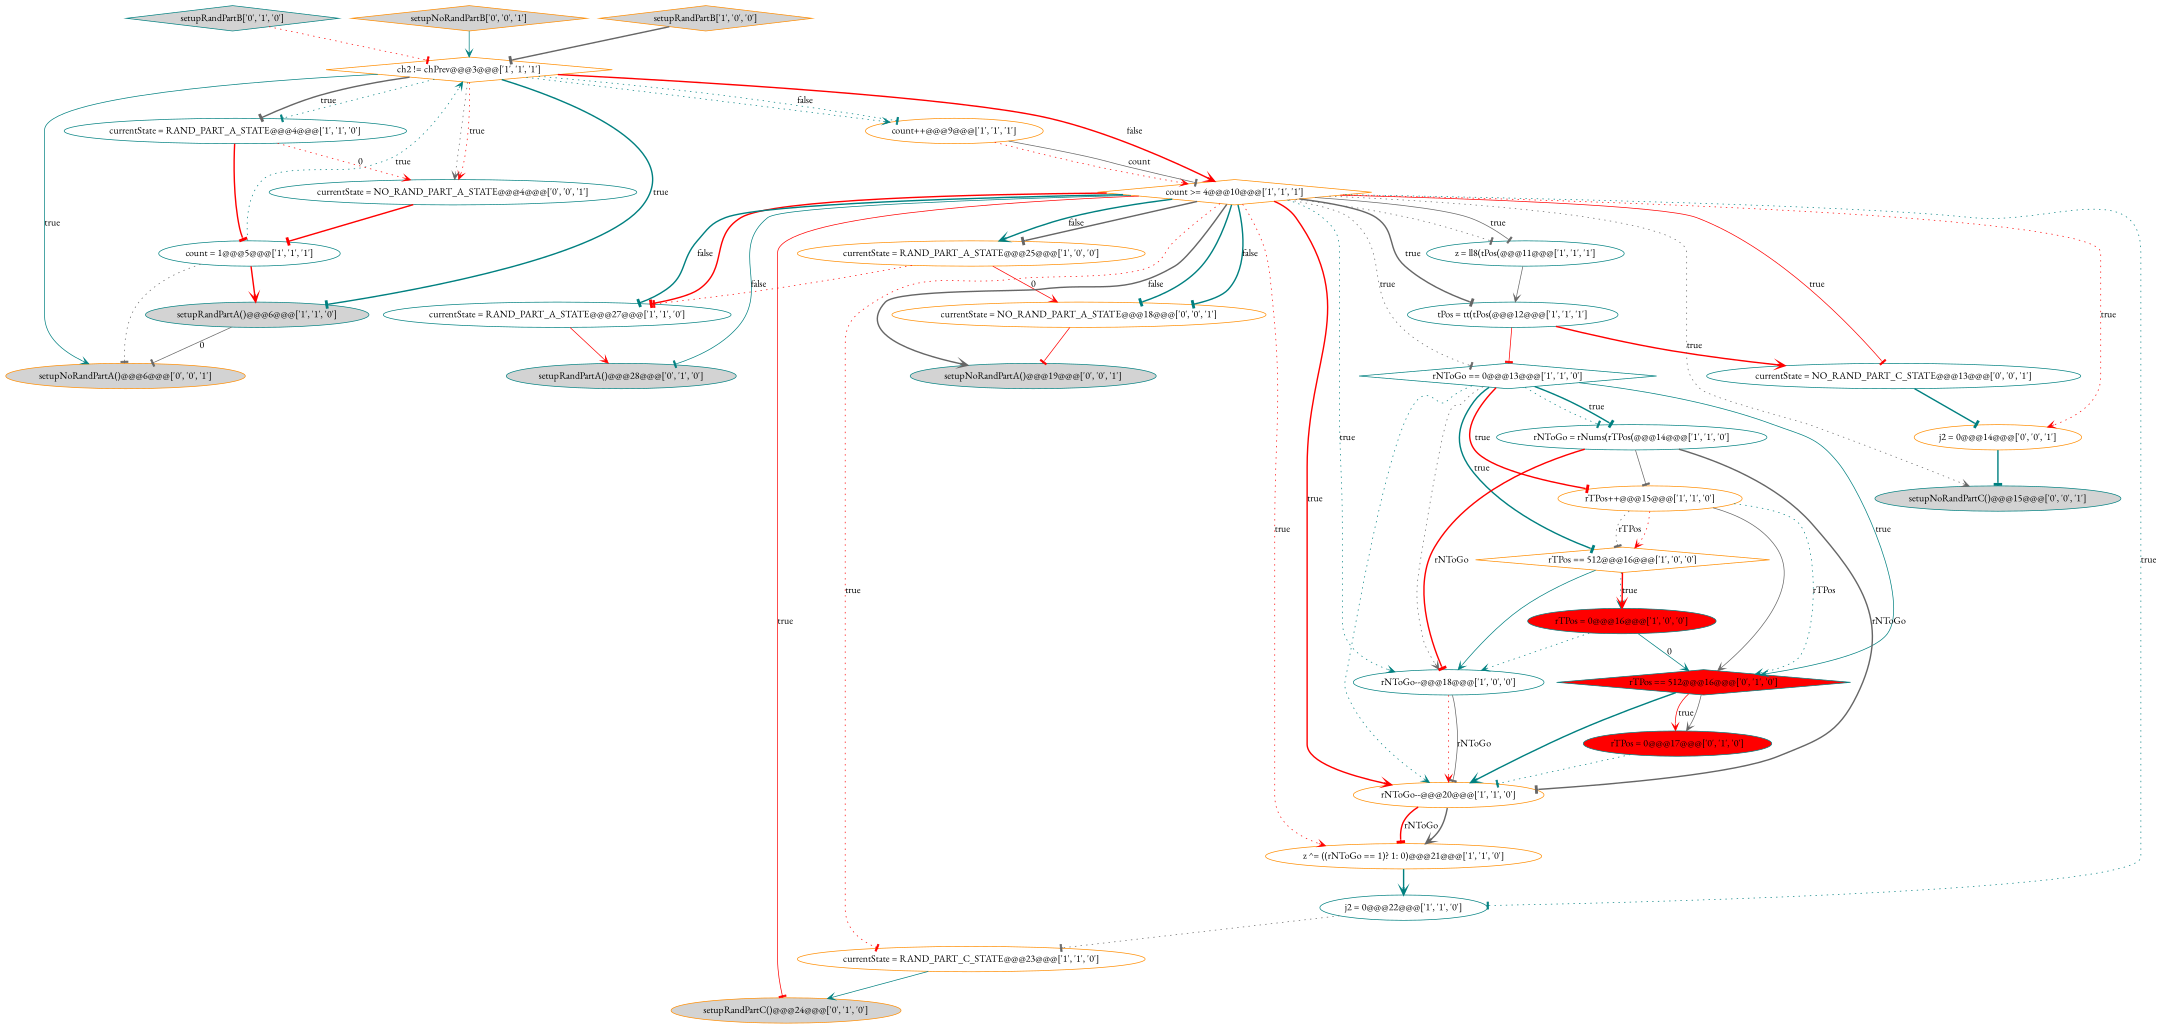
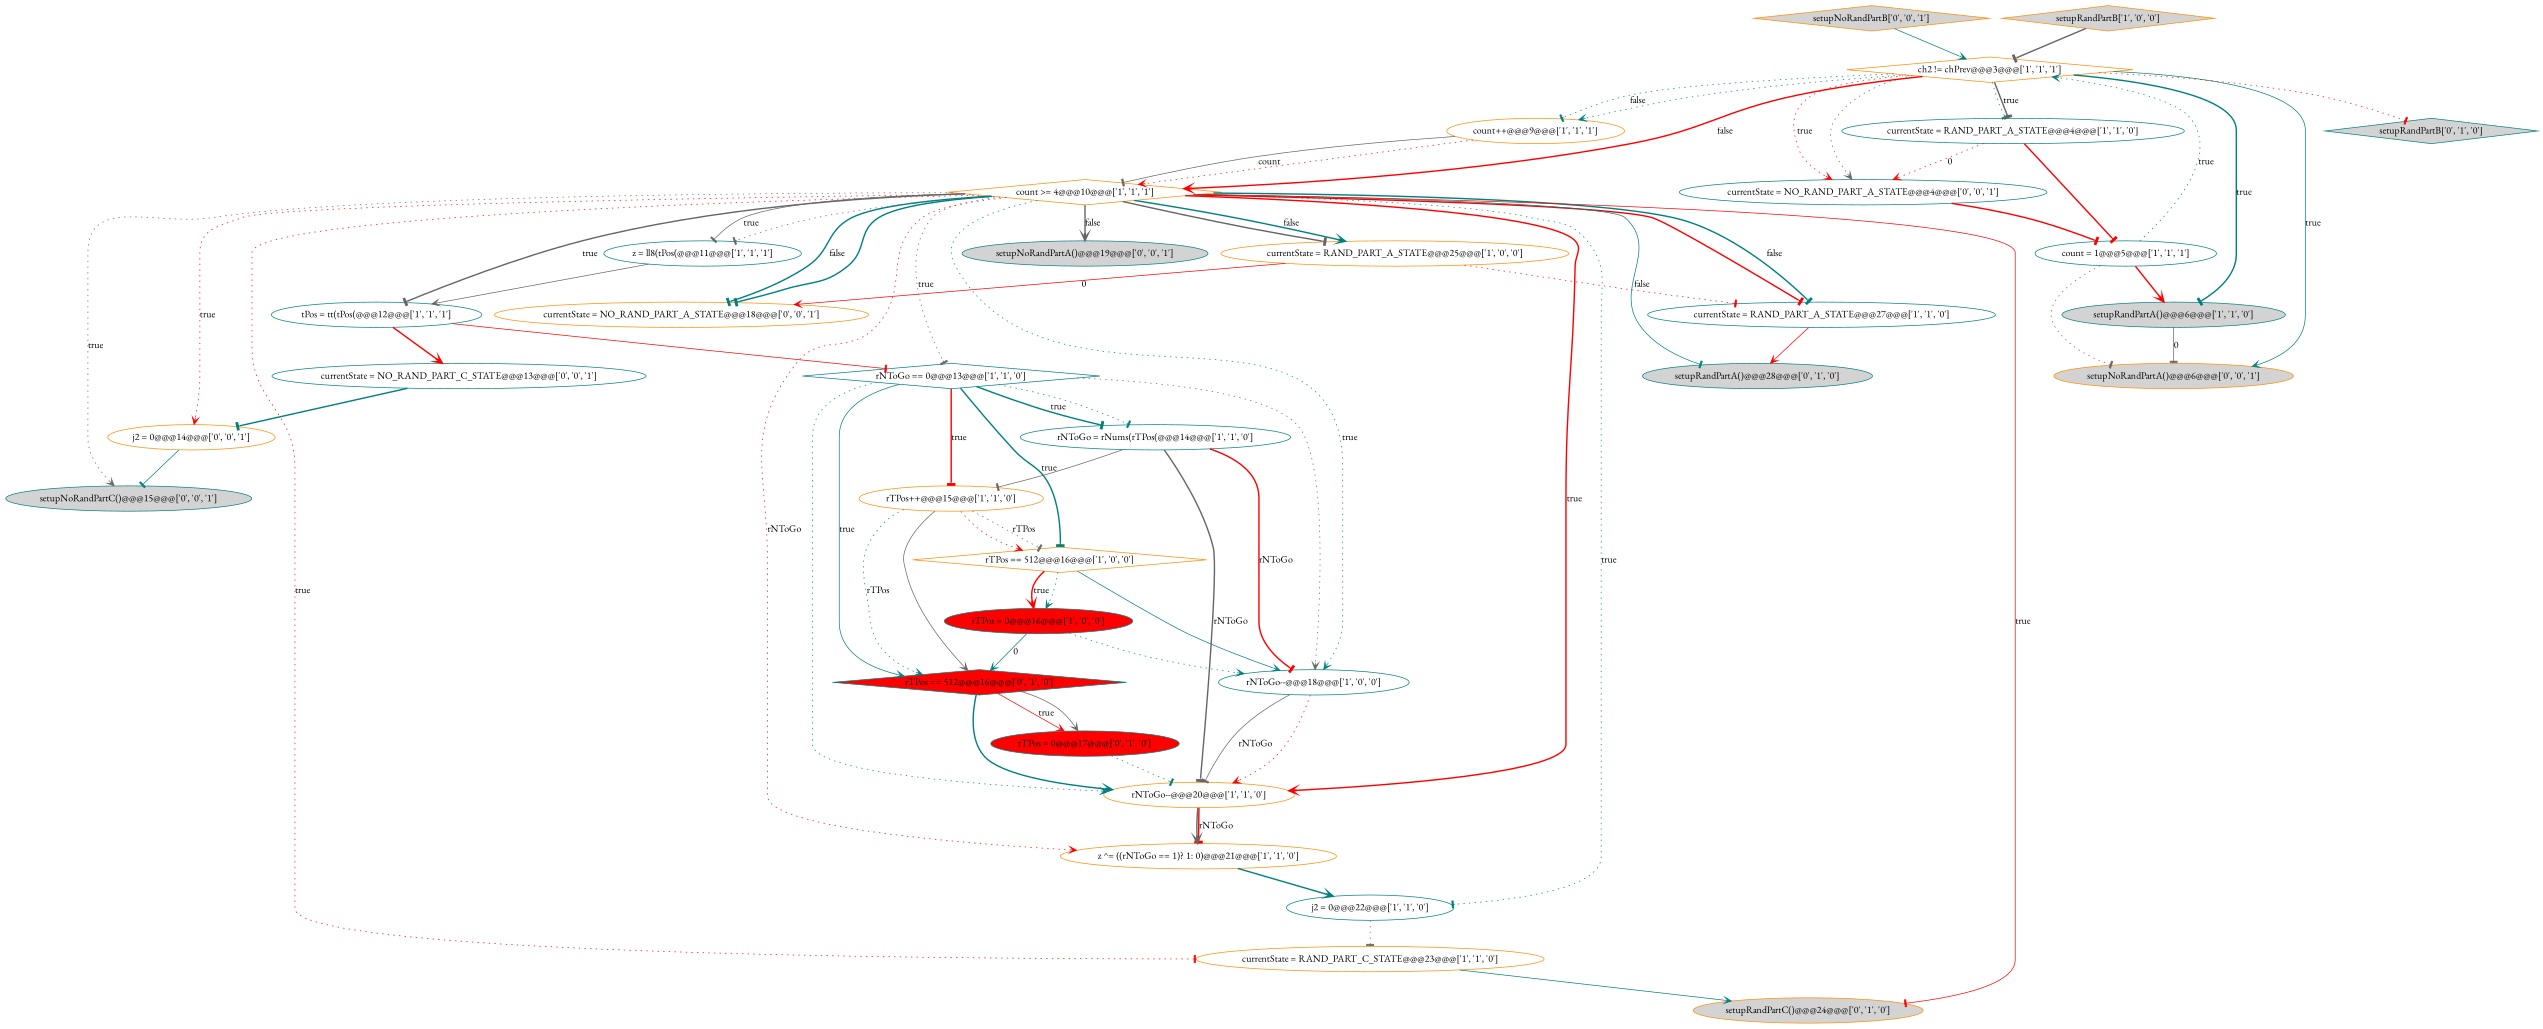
(347, 43) -> (2253, 85)
(1636, 209) -> none
(1057, 344) -> none
(1998, 466) -> (161, 467)
(1282, 529) -> (785, 529)
